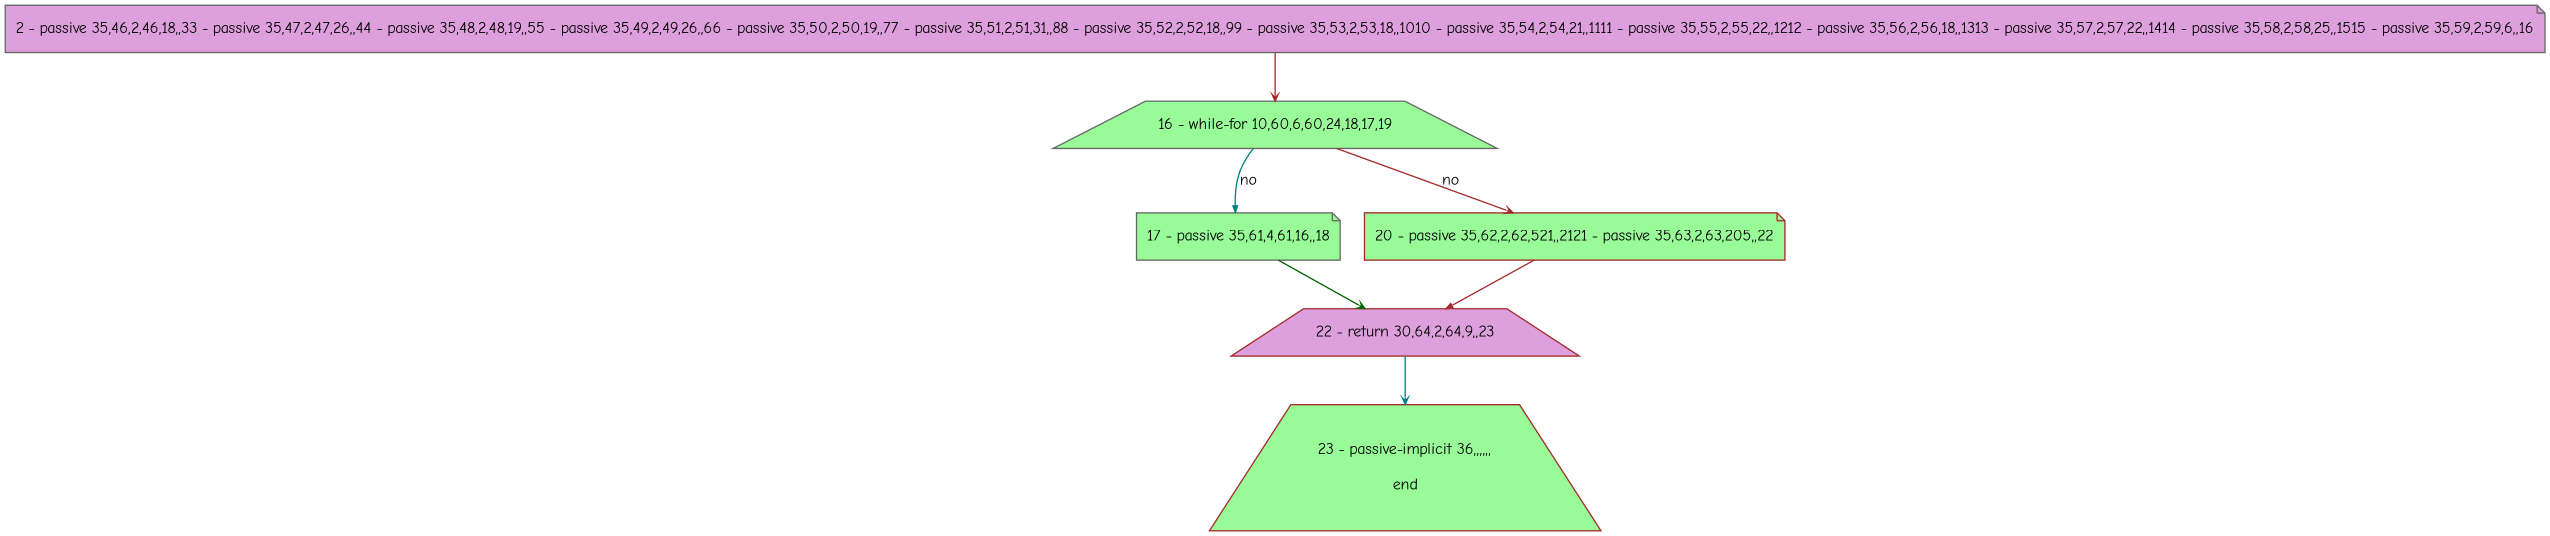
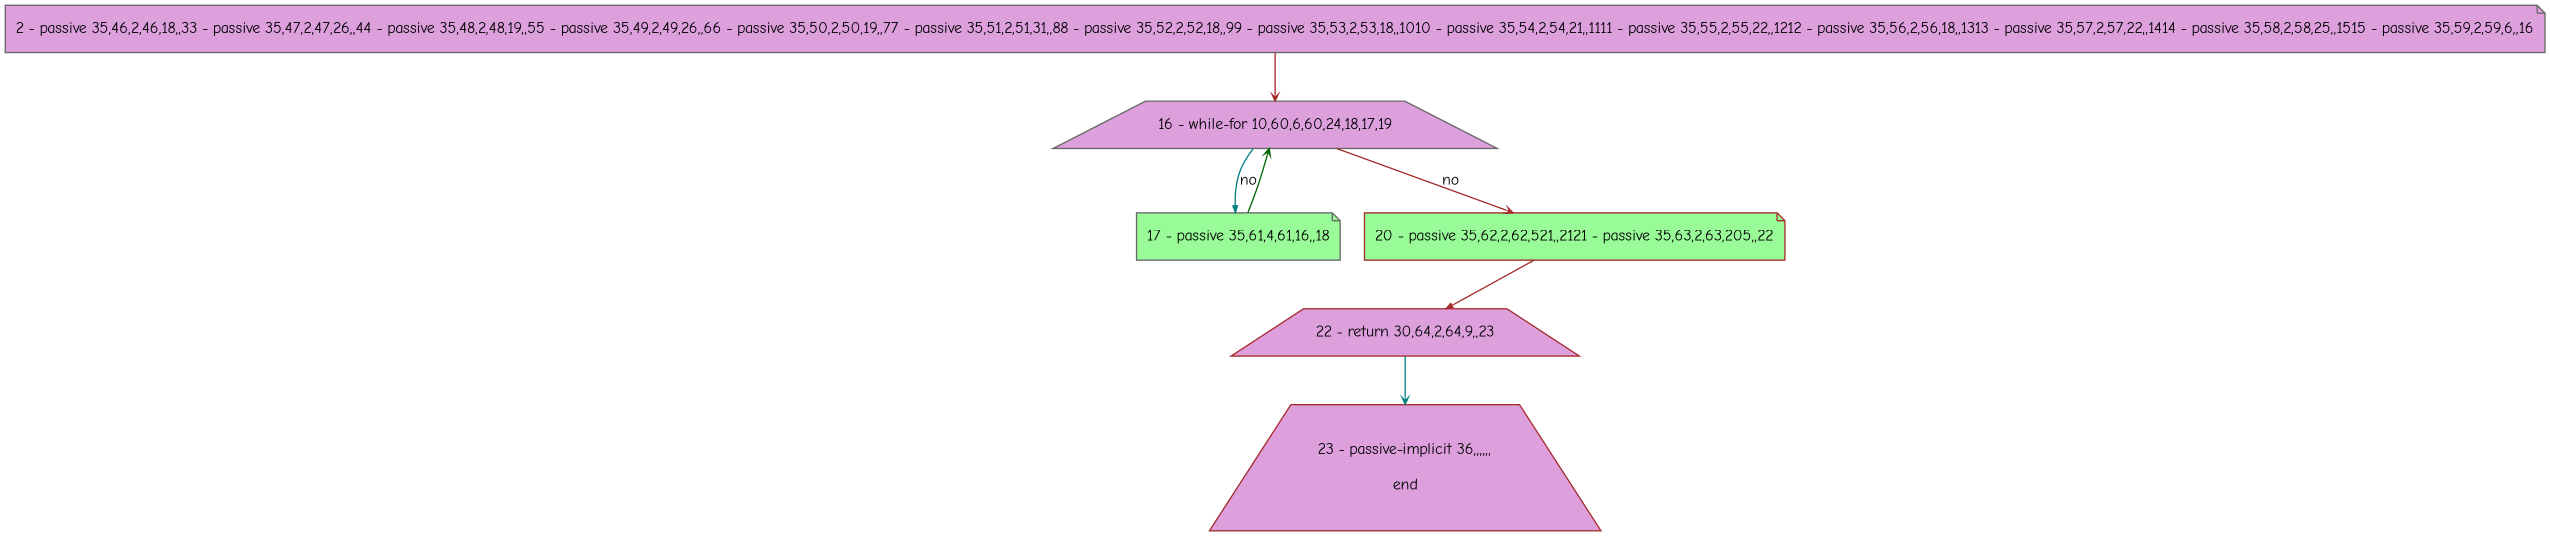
(1275, 125) -> (1275, 125)
(1319, 283) -> (1258, 184)
(1405, 468) -> (1405, 468)
